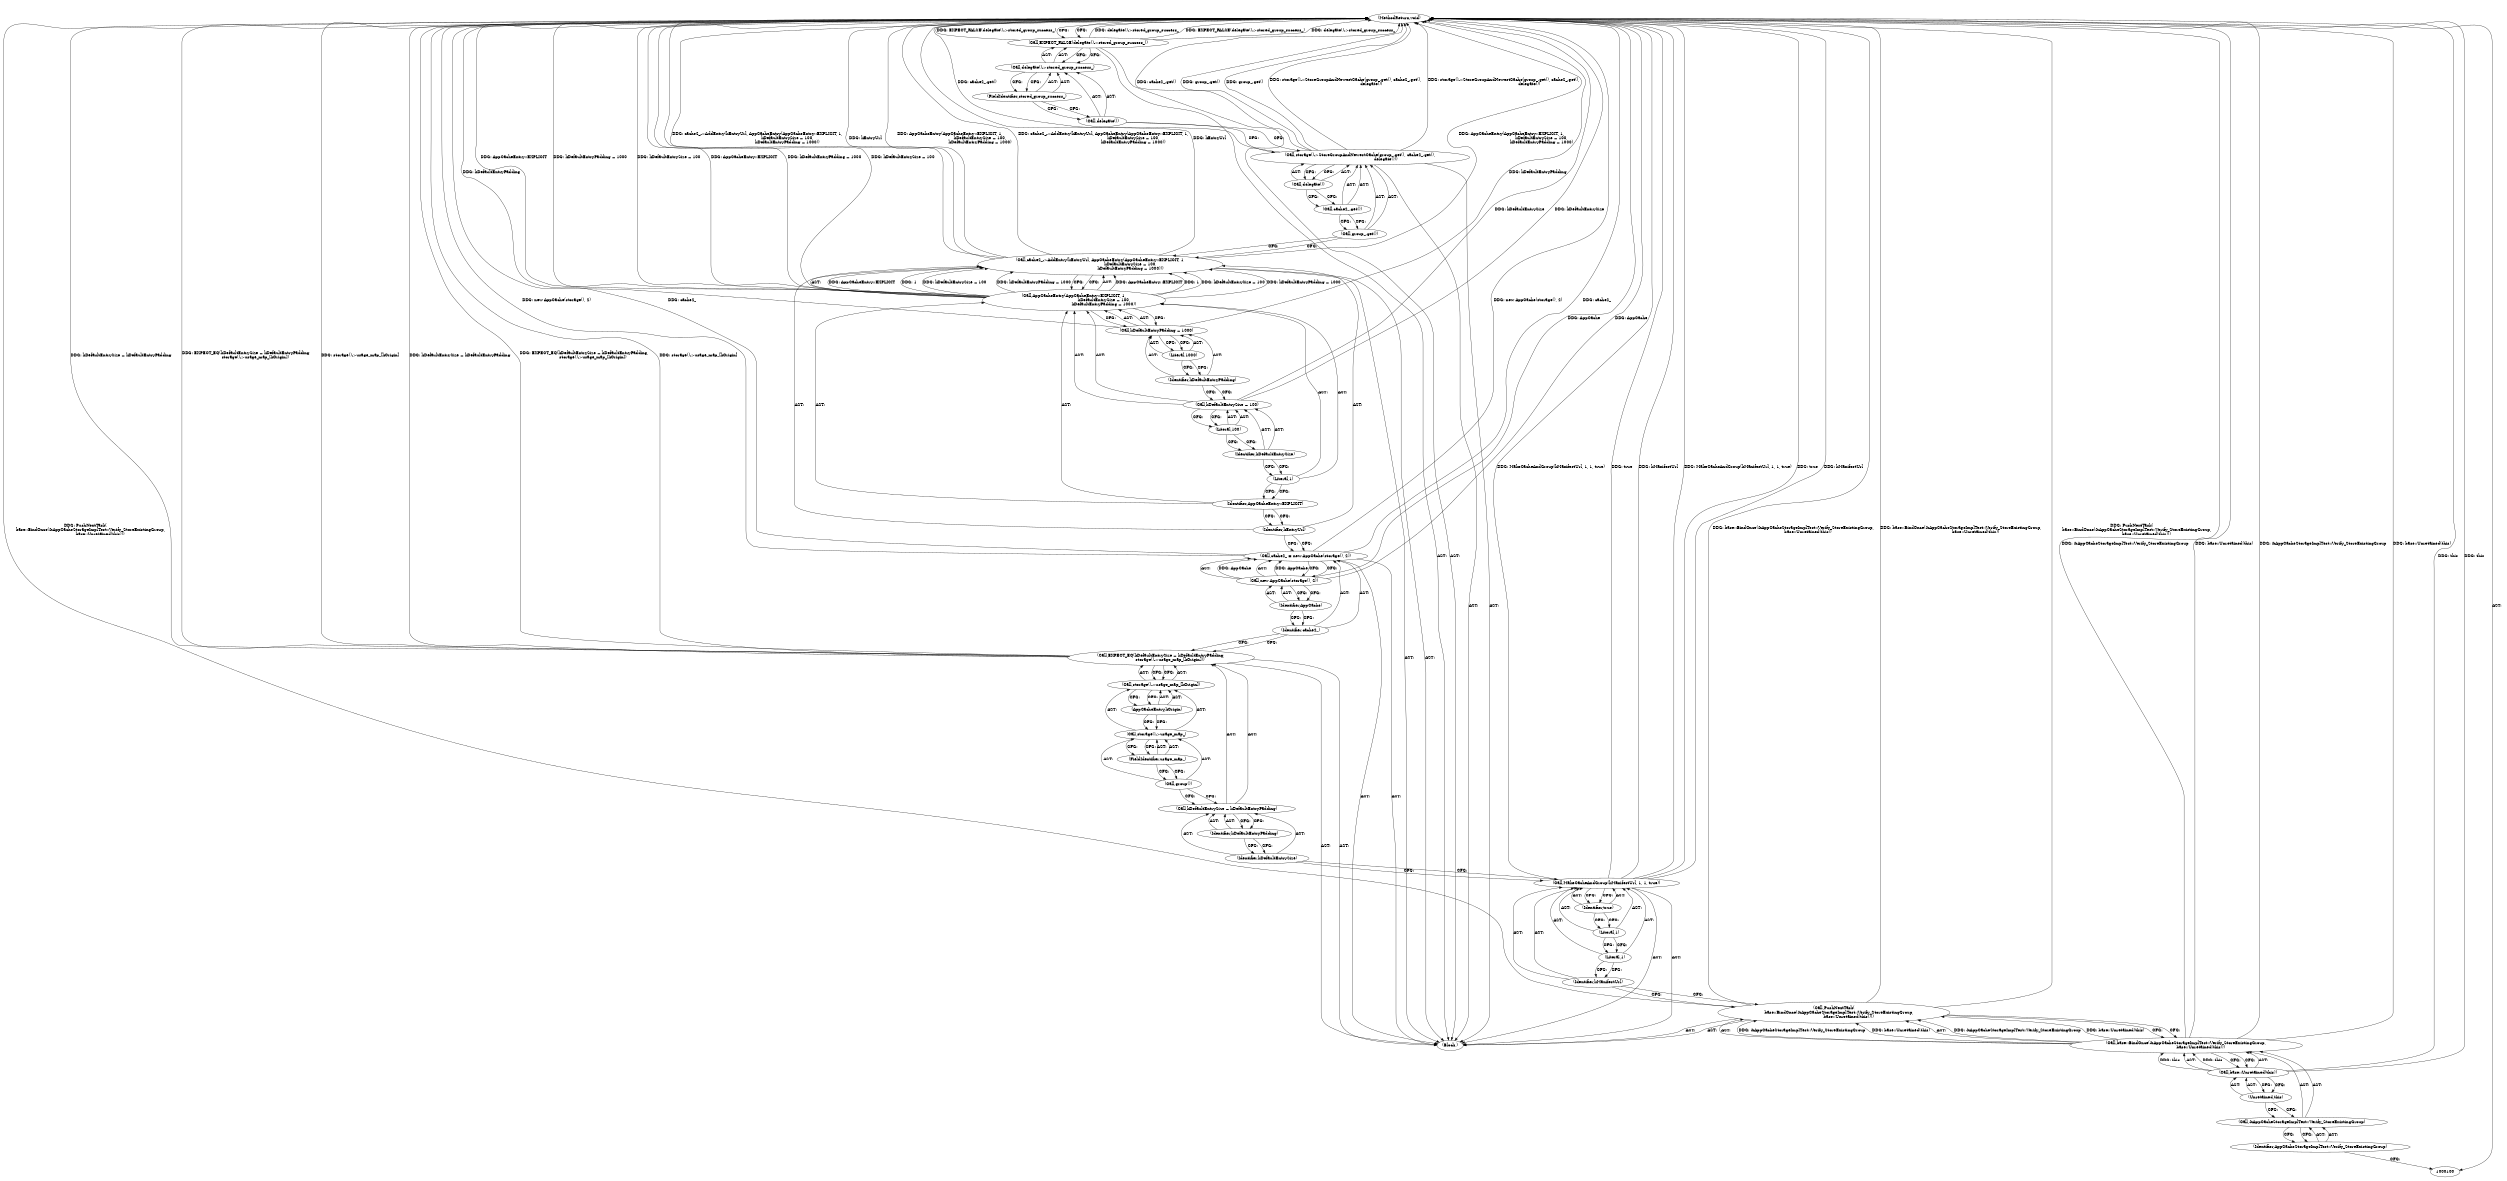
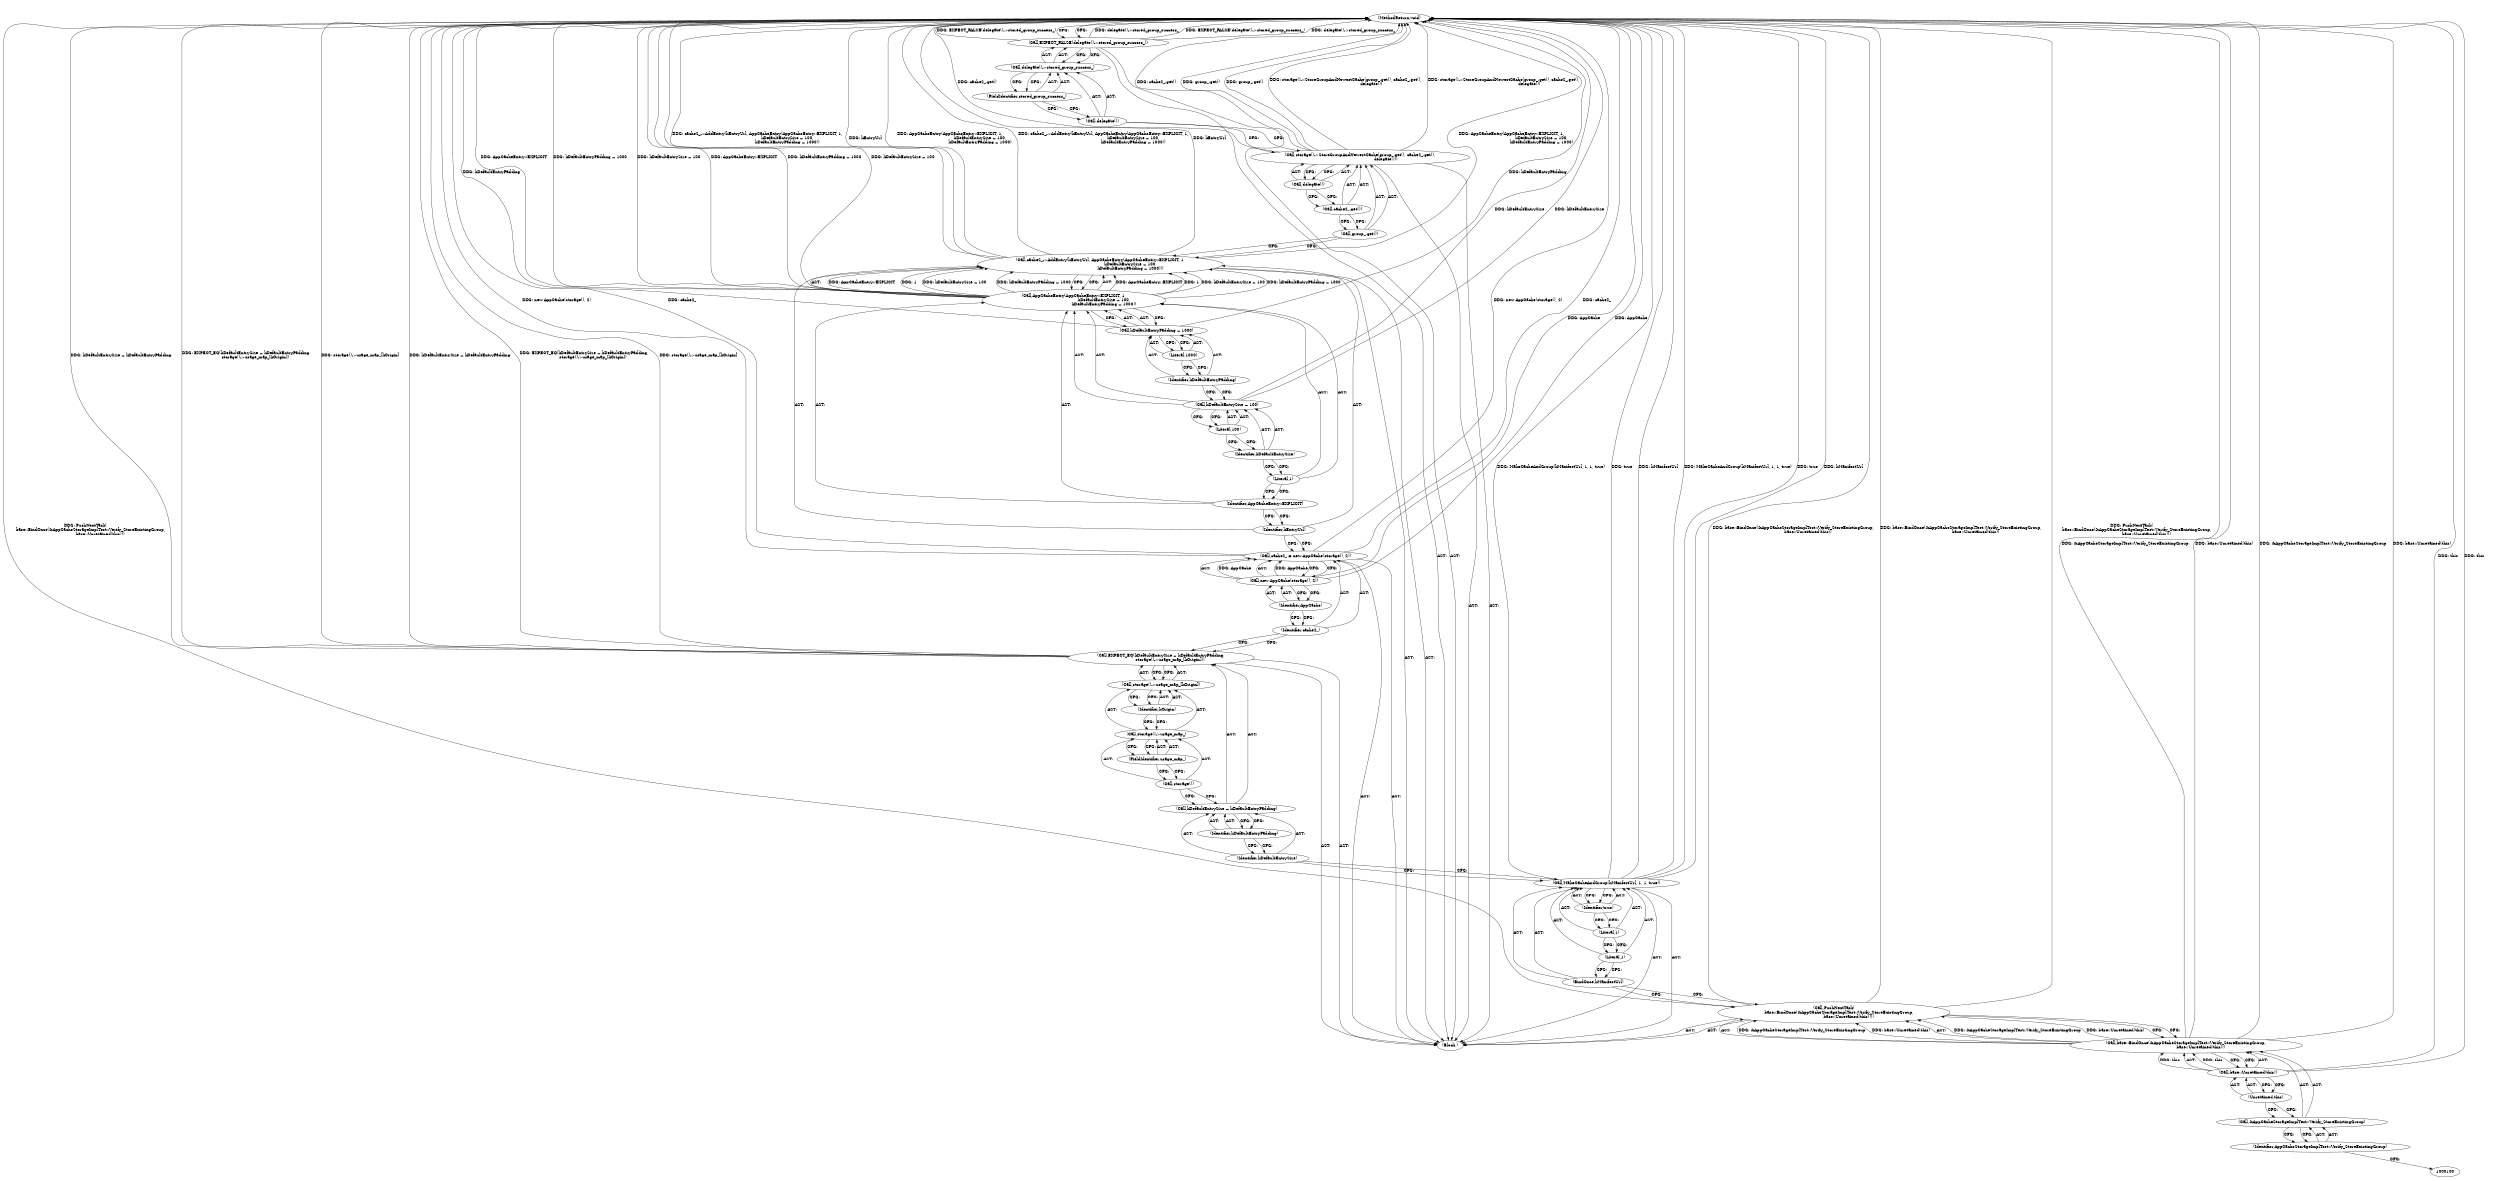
(2492, 79) -> none
(1157, 710) -> (1157, 710)
(1178, 784) -> (1178, 784)
(1598, 982) -> (1598, 982)
